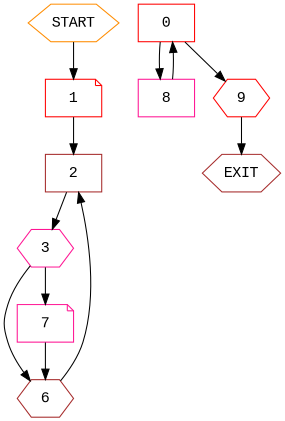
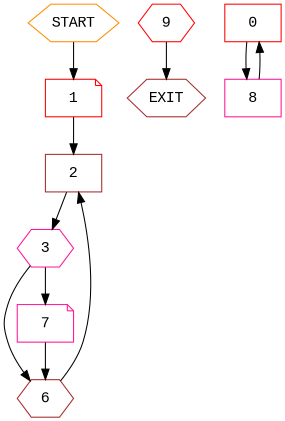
(201, 58) -> none
